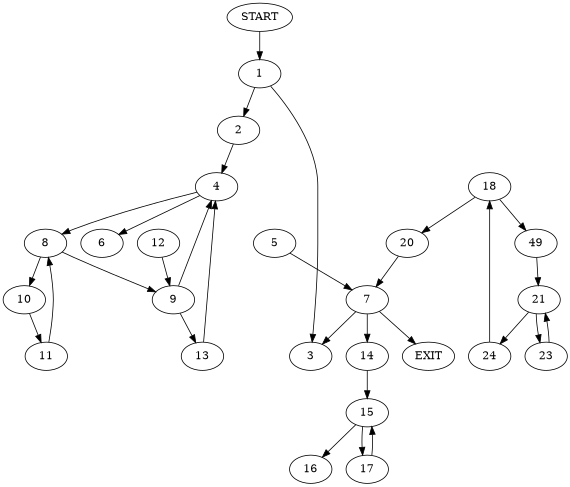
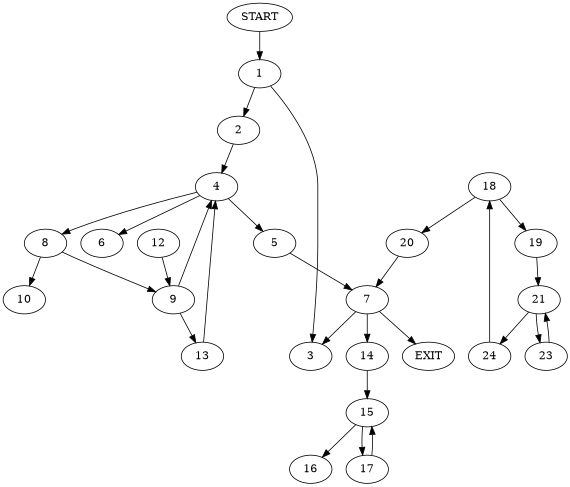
none -> (243, 212)
(536, 243) -> (536, 243)
(46, 356) -> none
